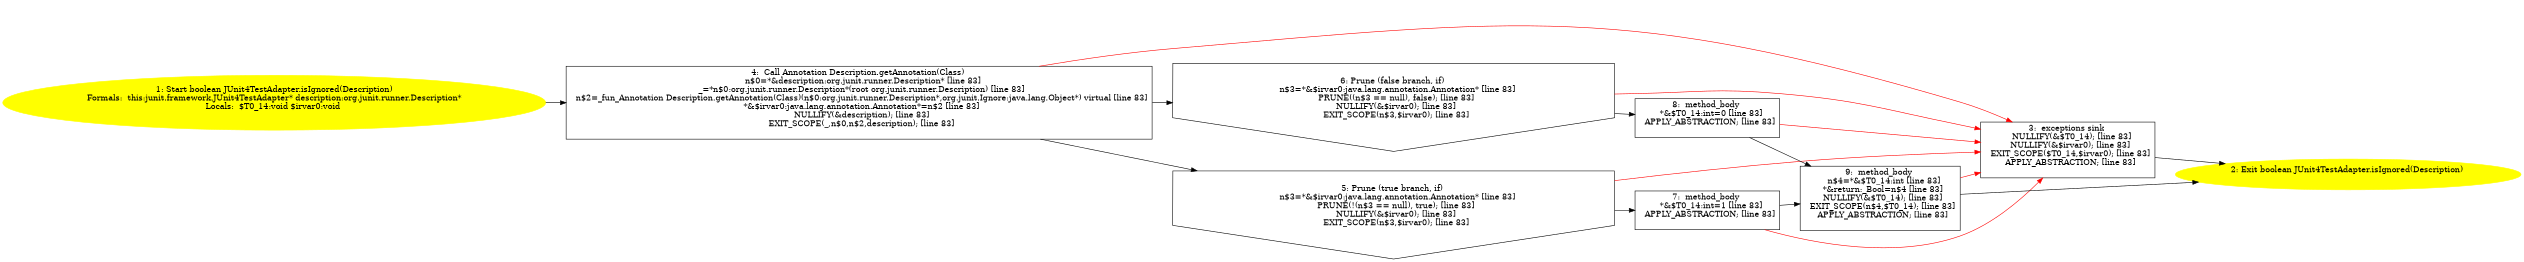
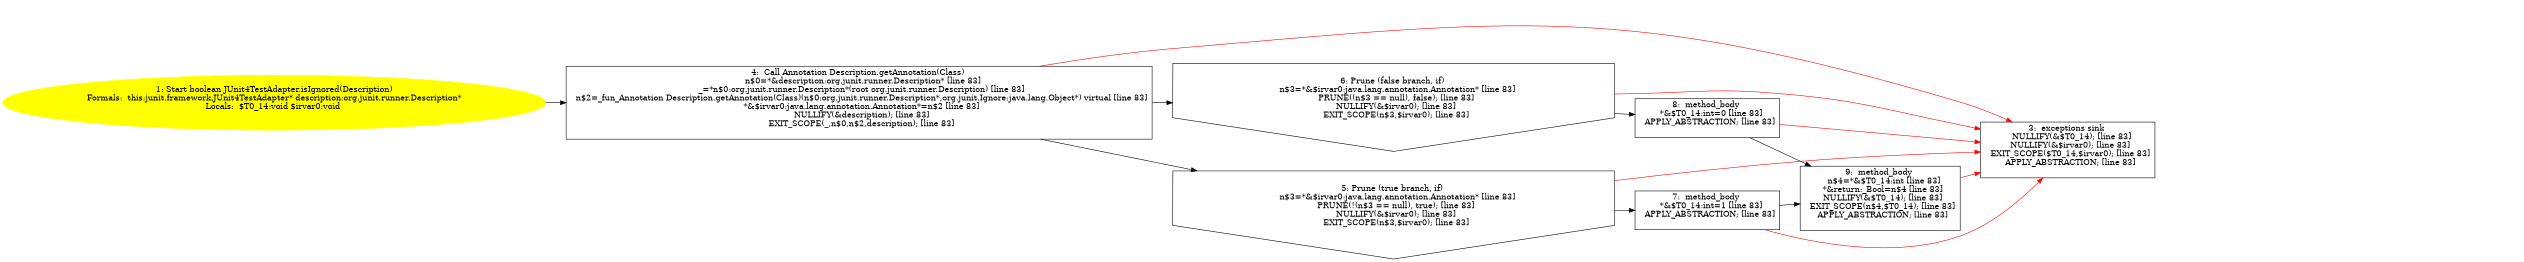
(2348, 174) -> none
